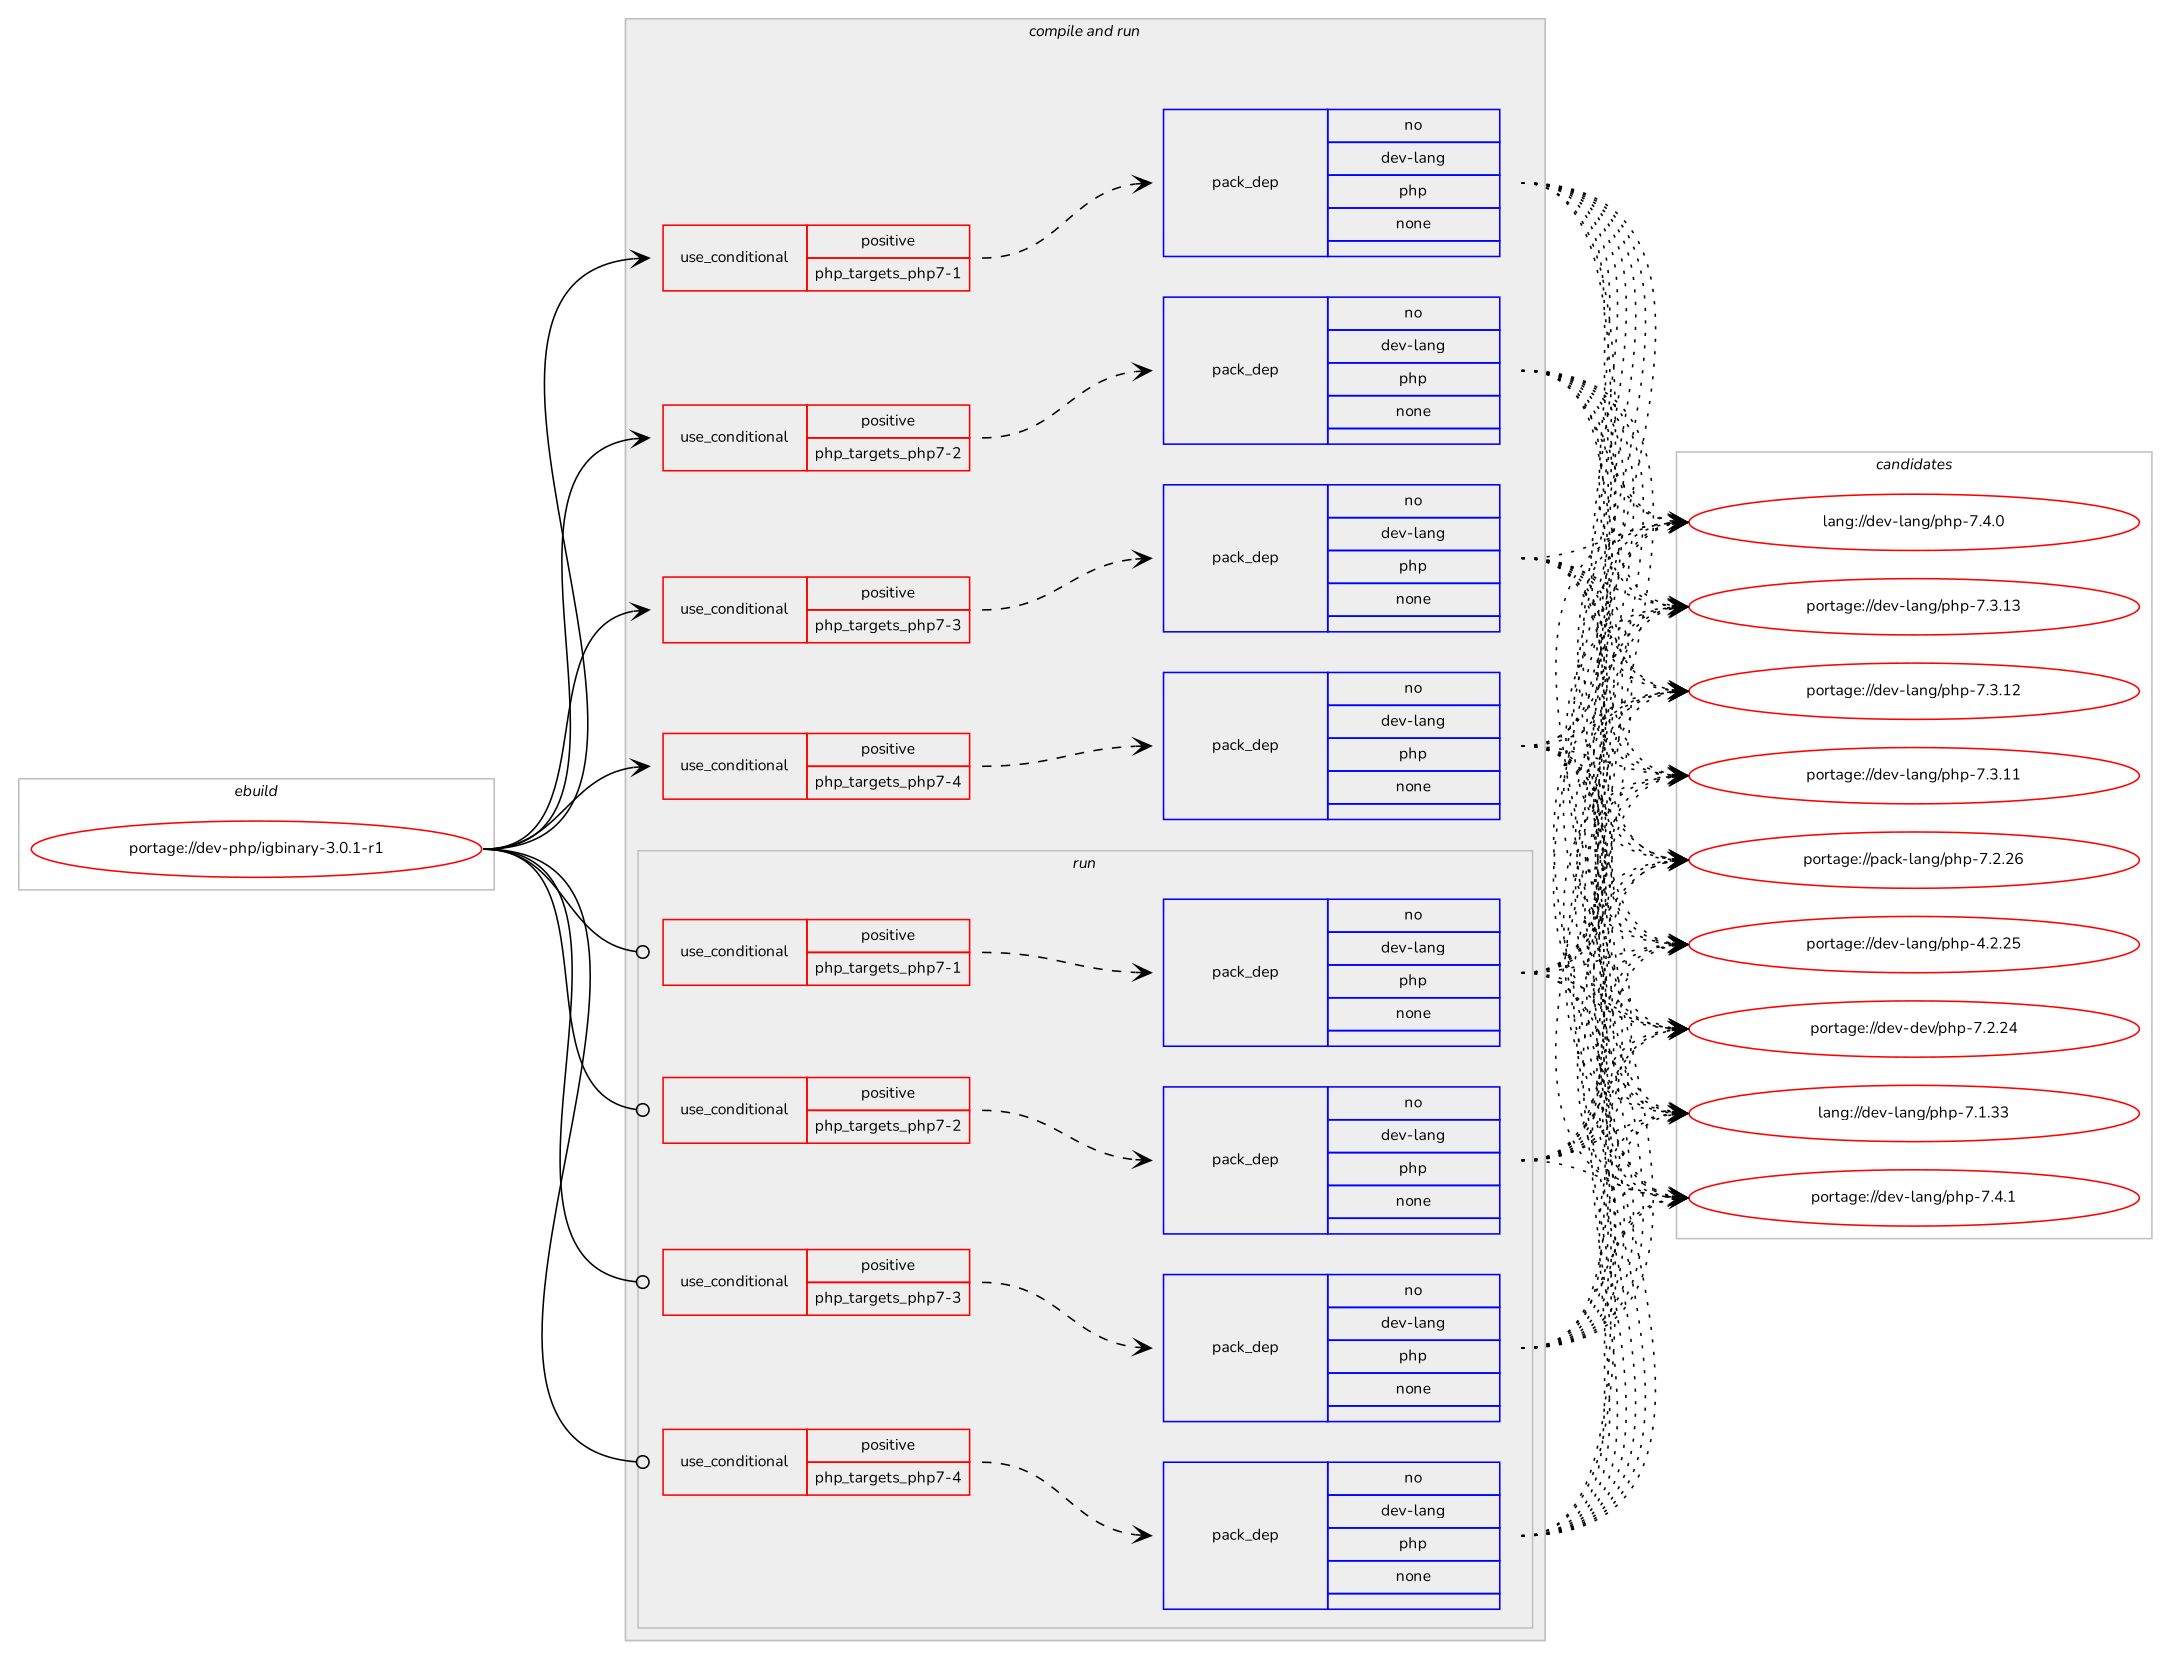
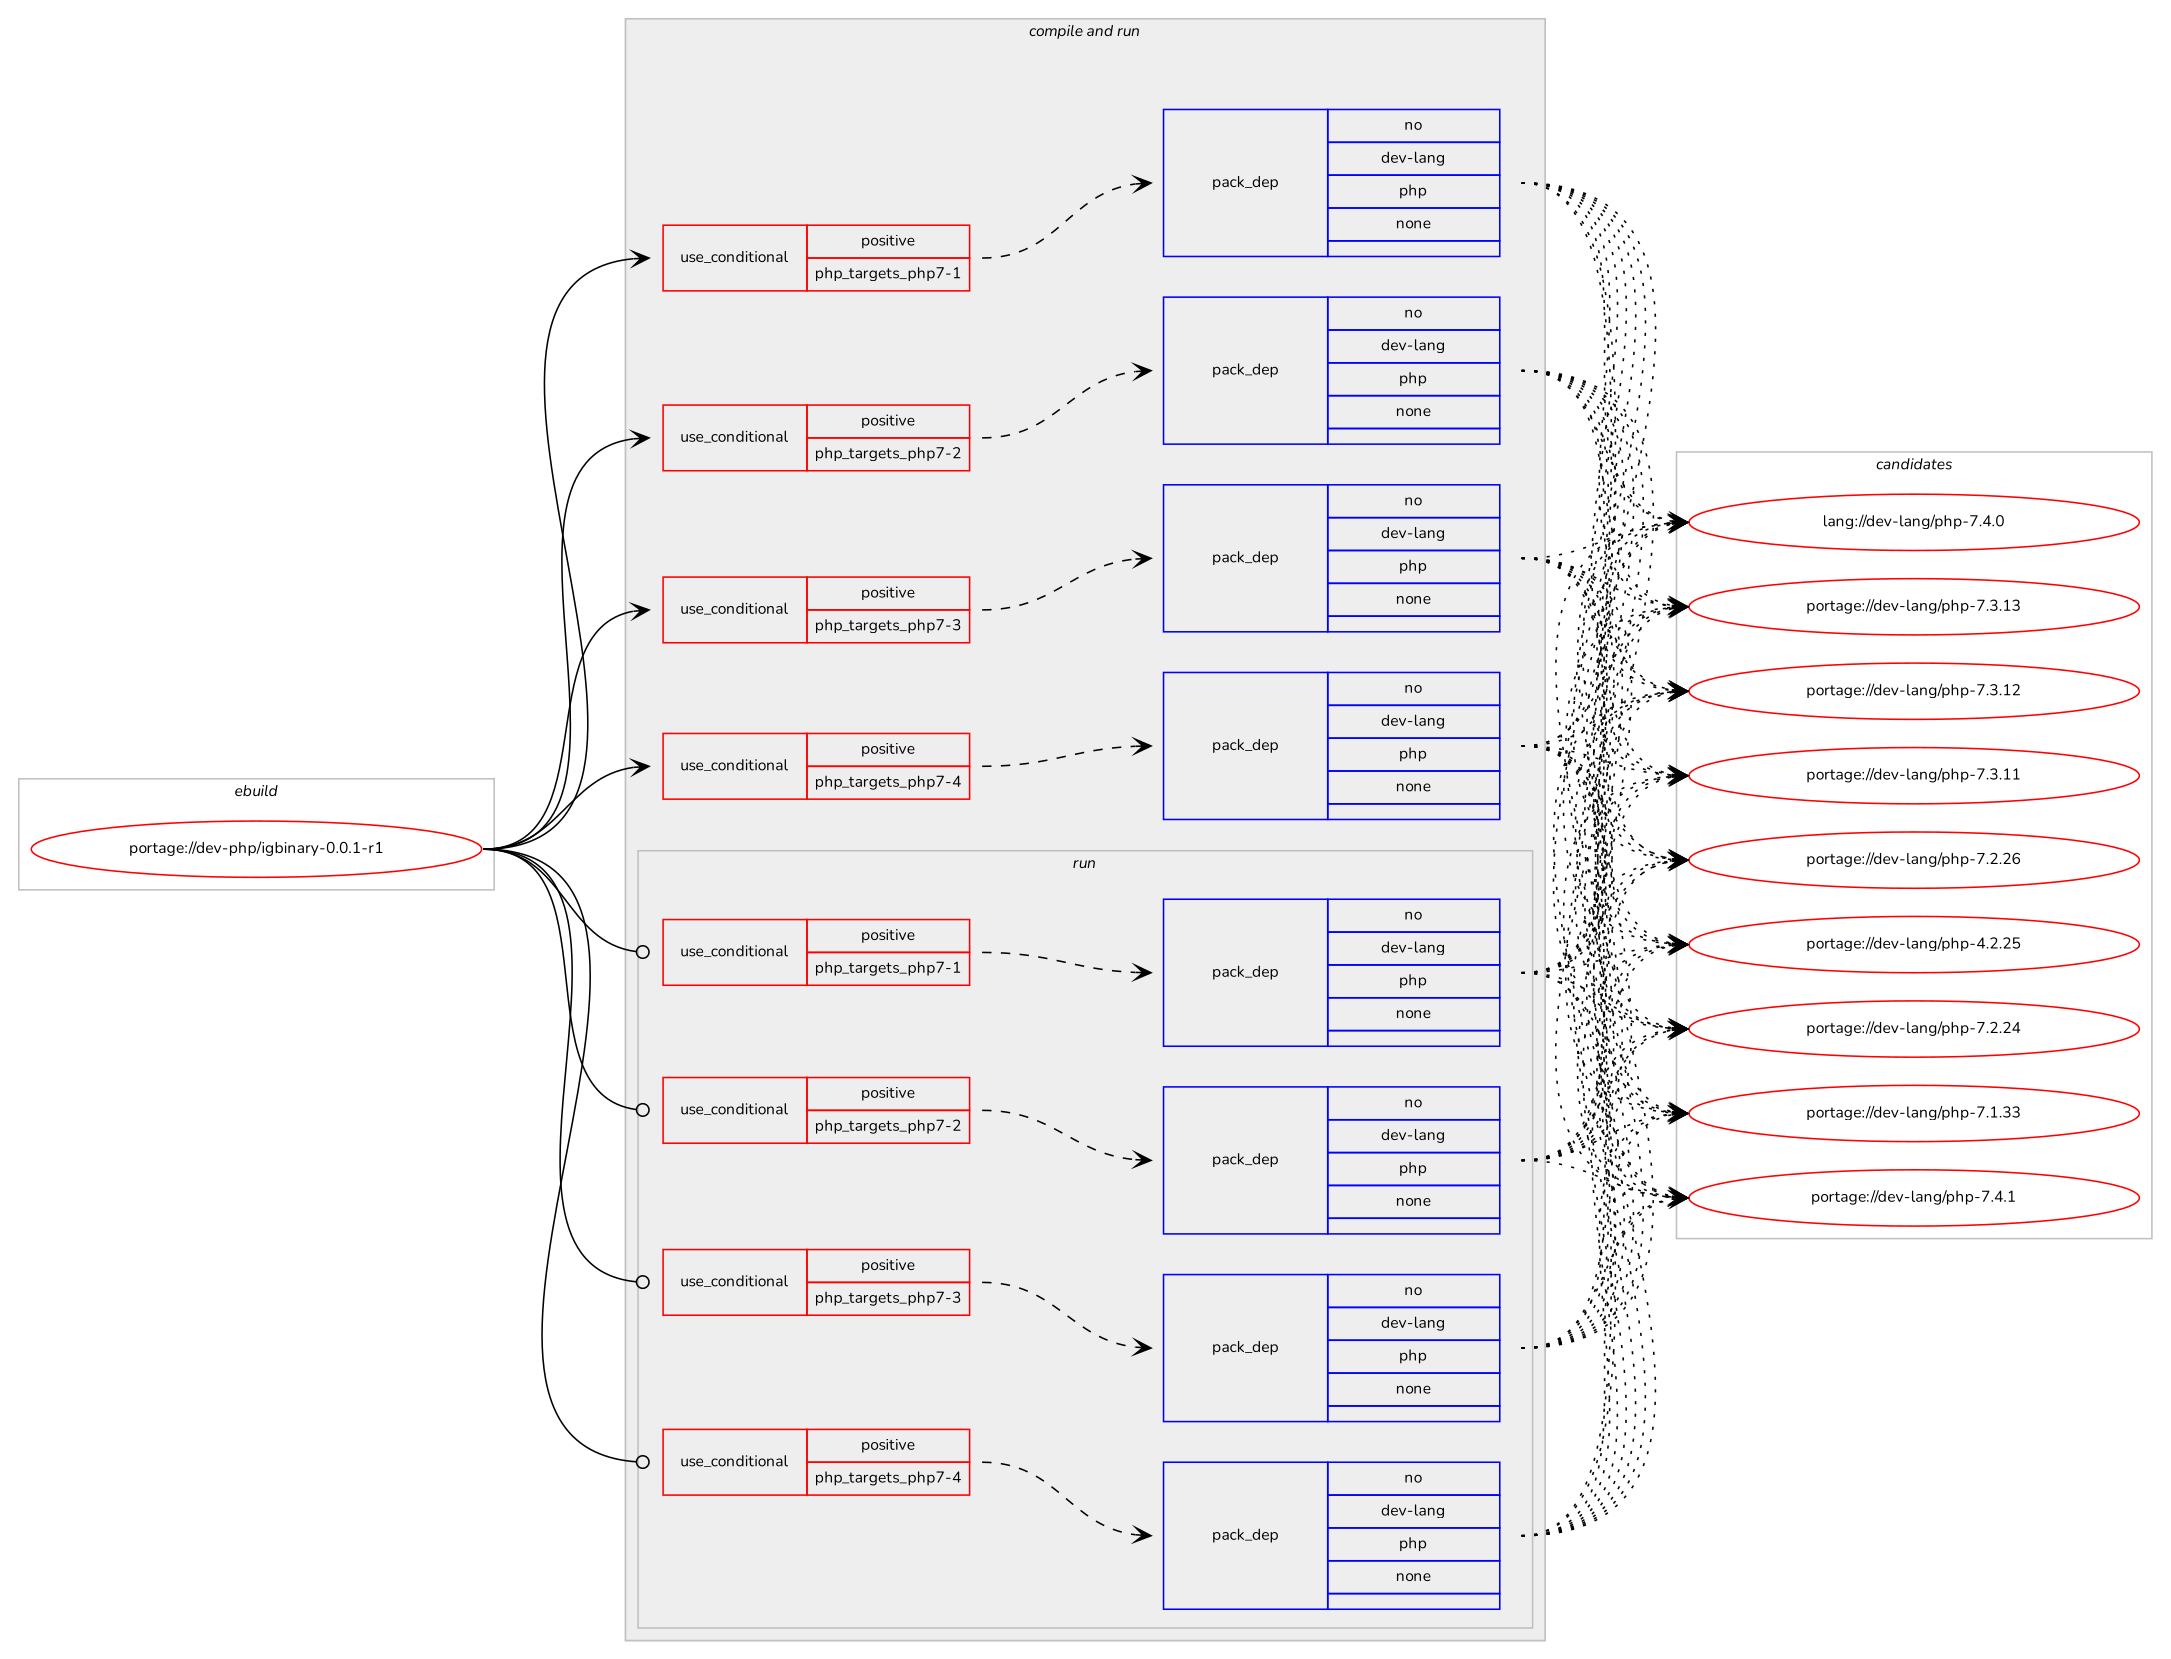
(256, 849) -> (256, 849)
(1914, 860) -> (1914, 860)
(1914, 1029) -> (1914, 1029)
(1914, 1113) -> (1914, 1113)
